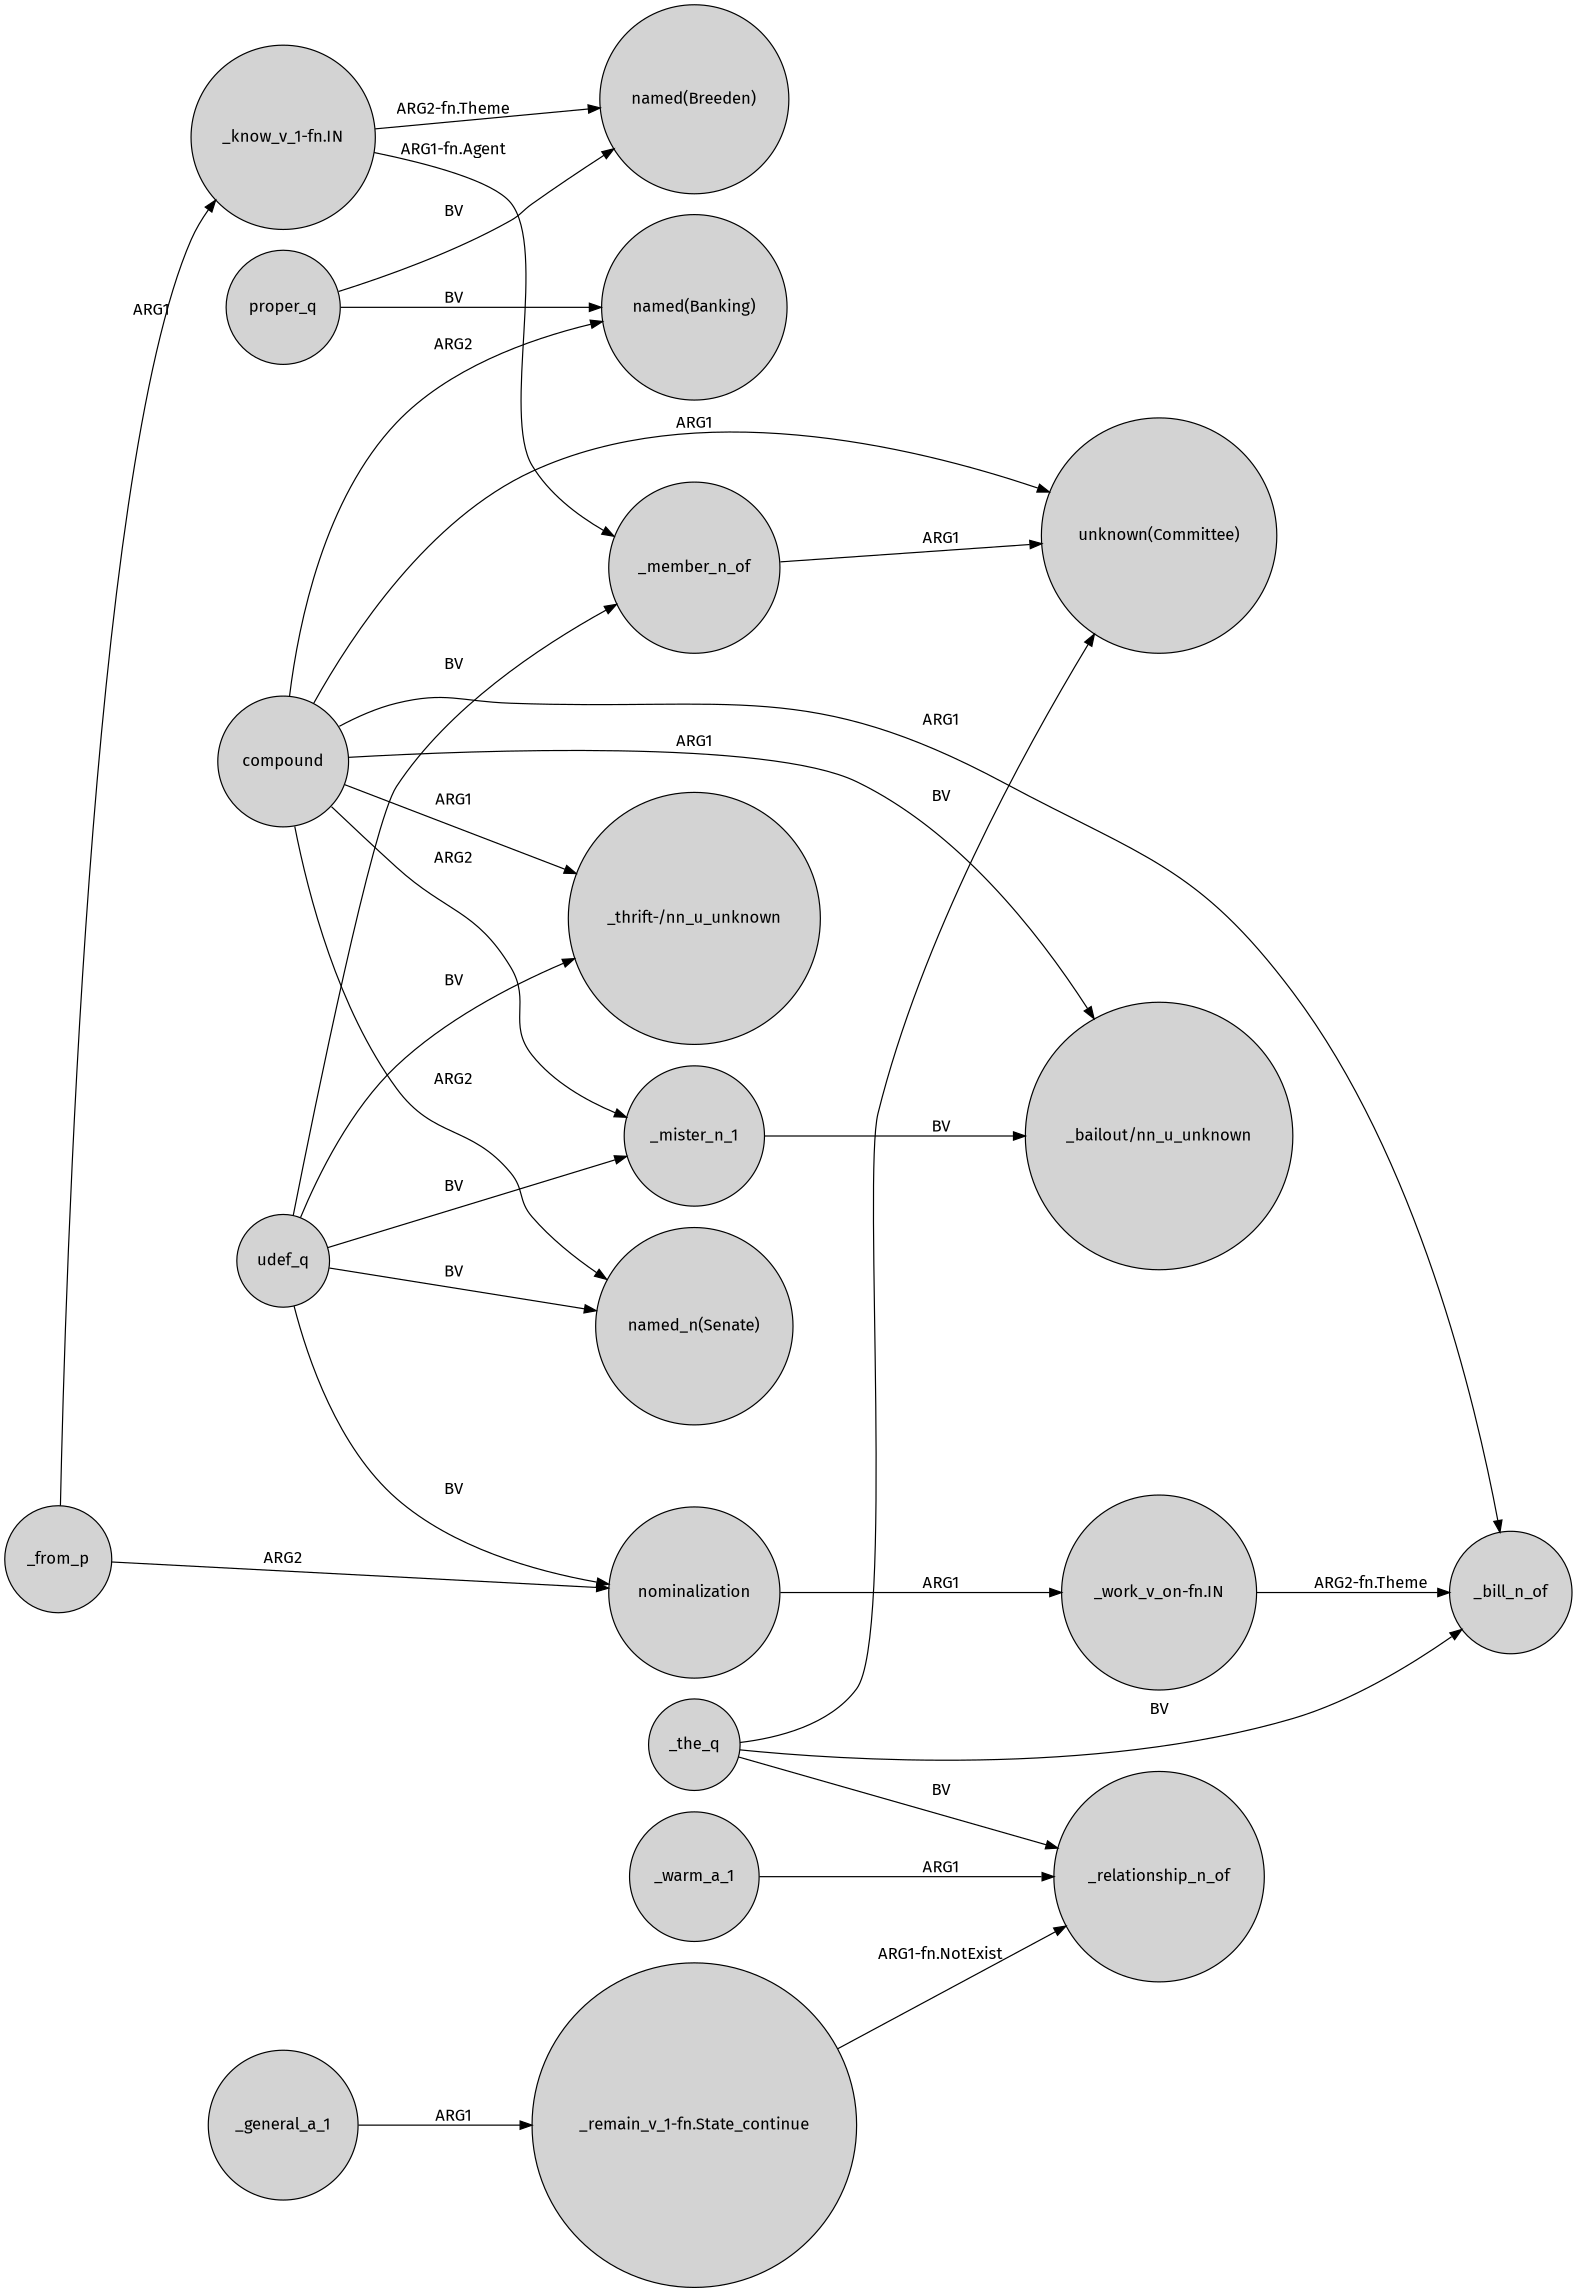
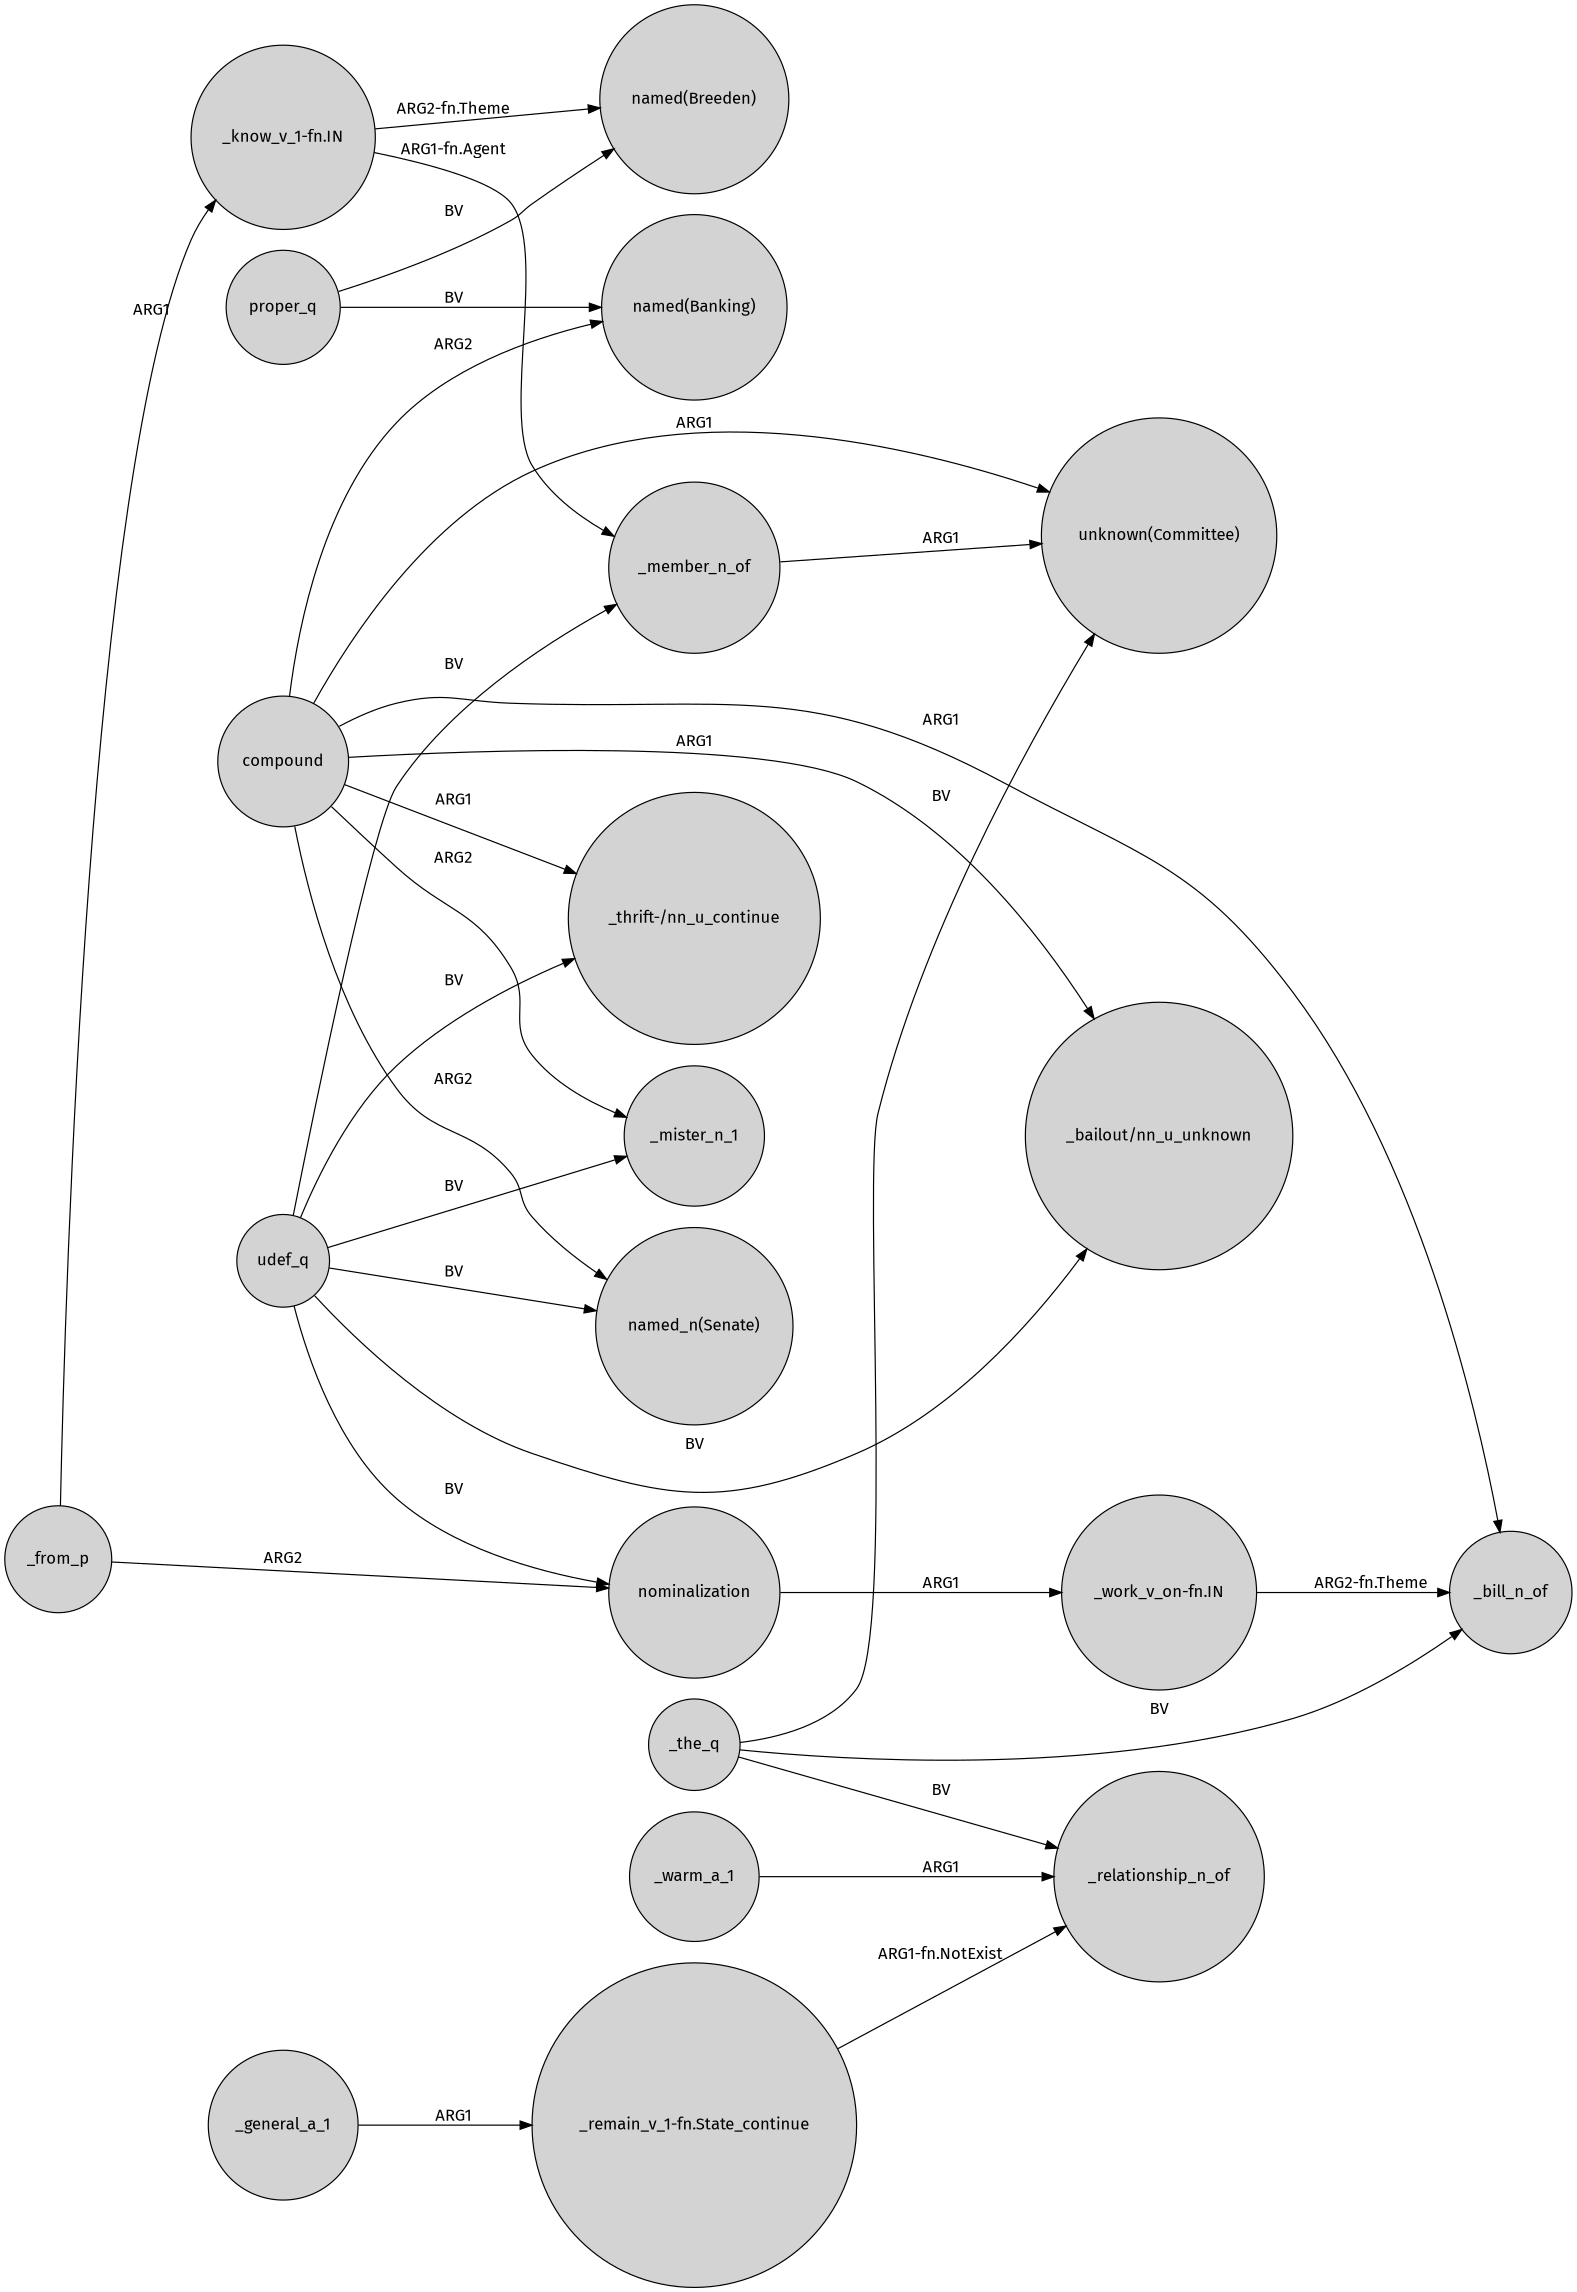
(694, 918) -> (694, 918)
(889, 1136) -> (709, 1492)
